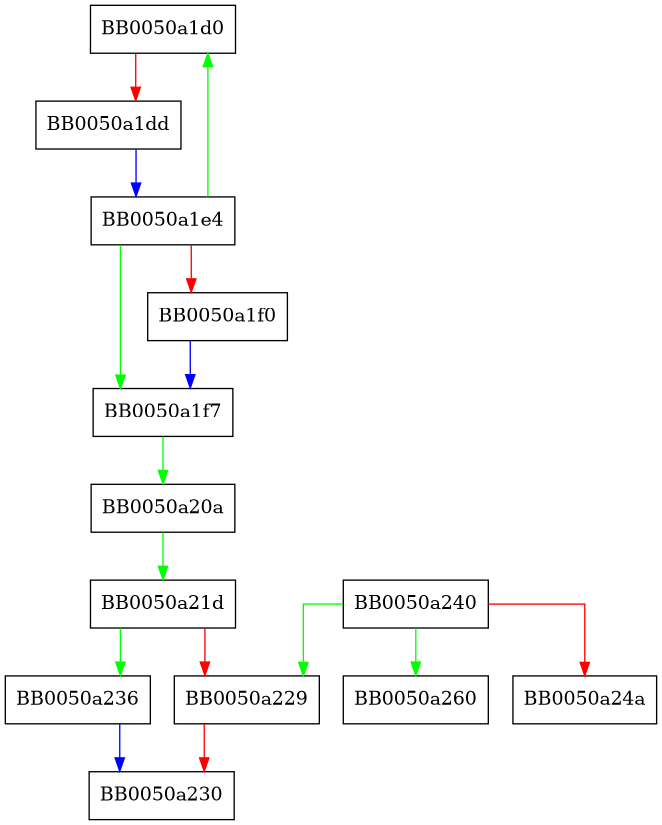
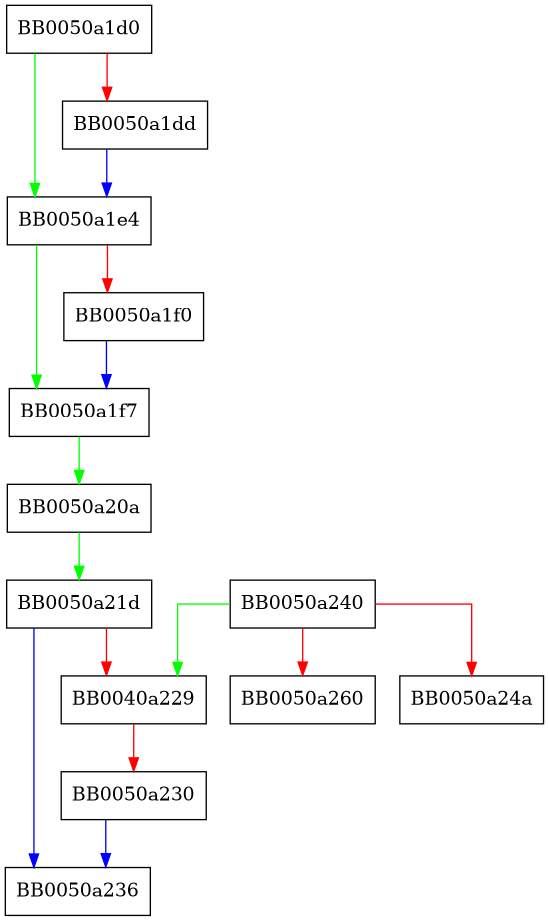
(208, 132) -> (35, 119)
(120, 645) -> (34, 741)
(416, 645) -> (303, 645)
(247, 700) -> (134, 700)
(120, 741) -> (106, 837)
